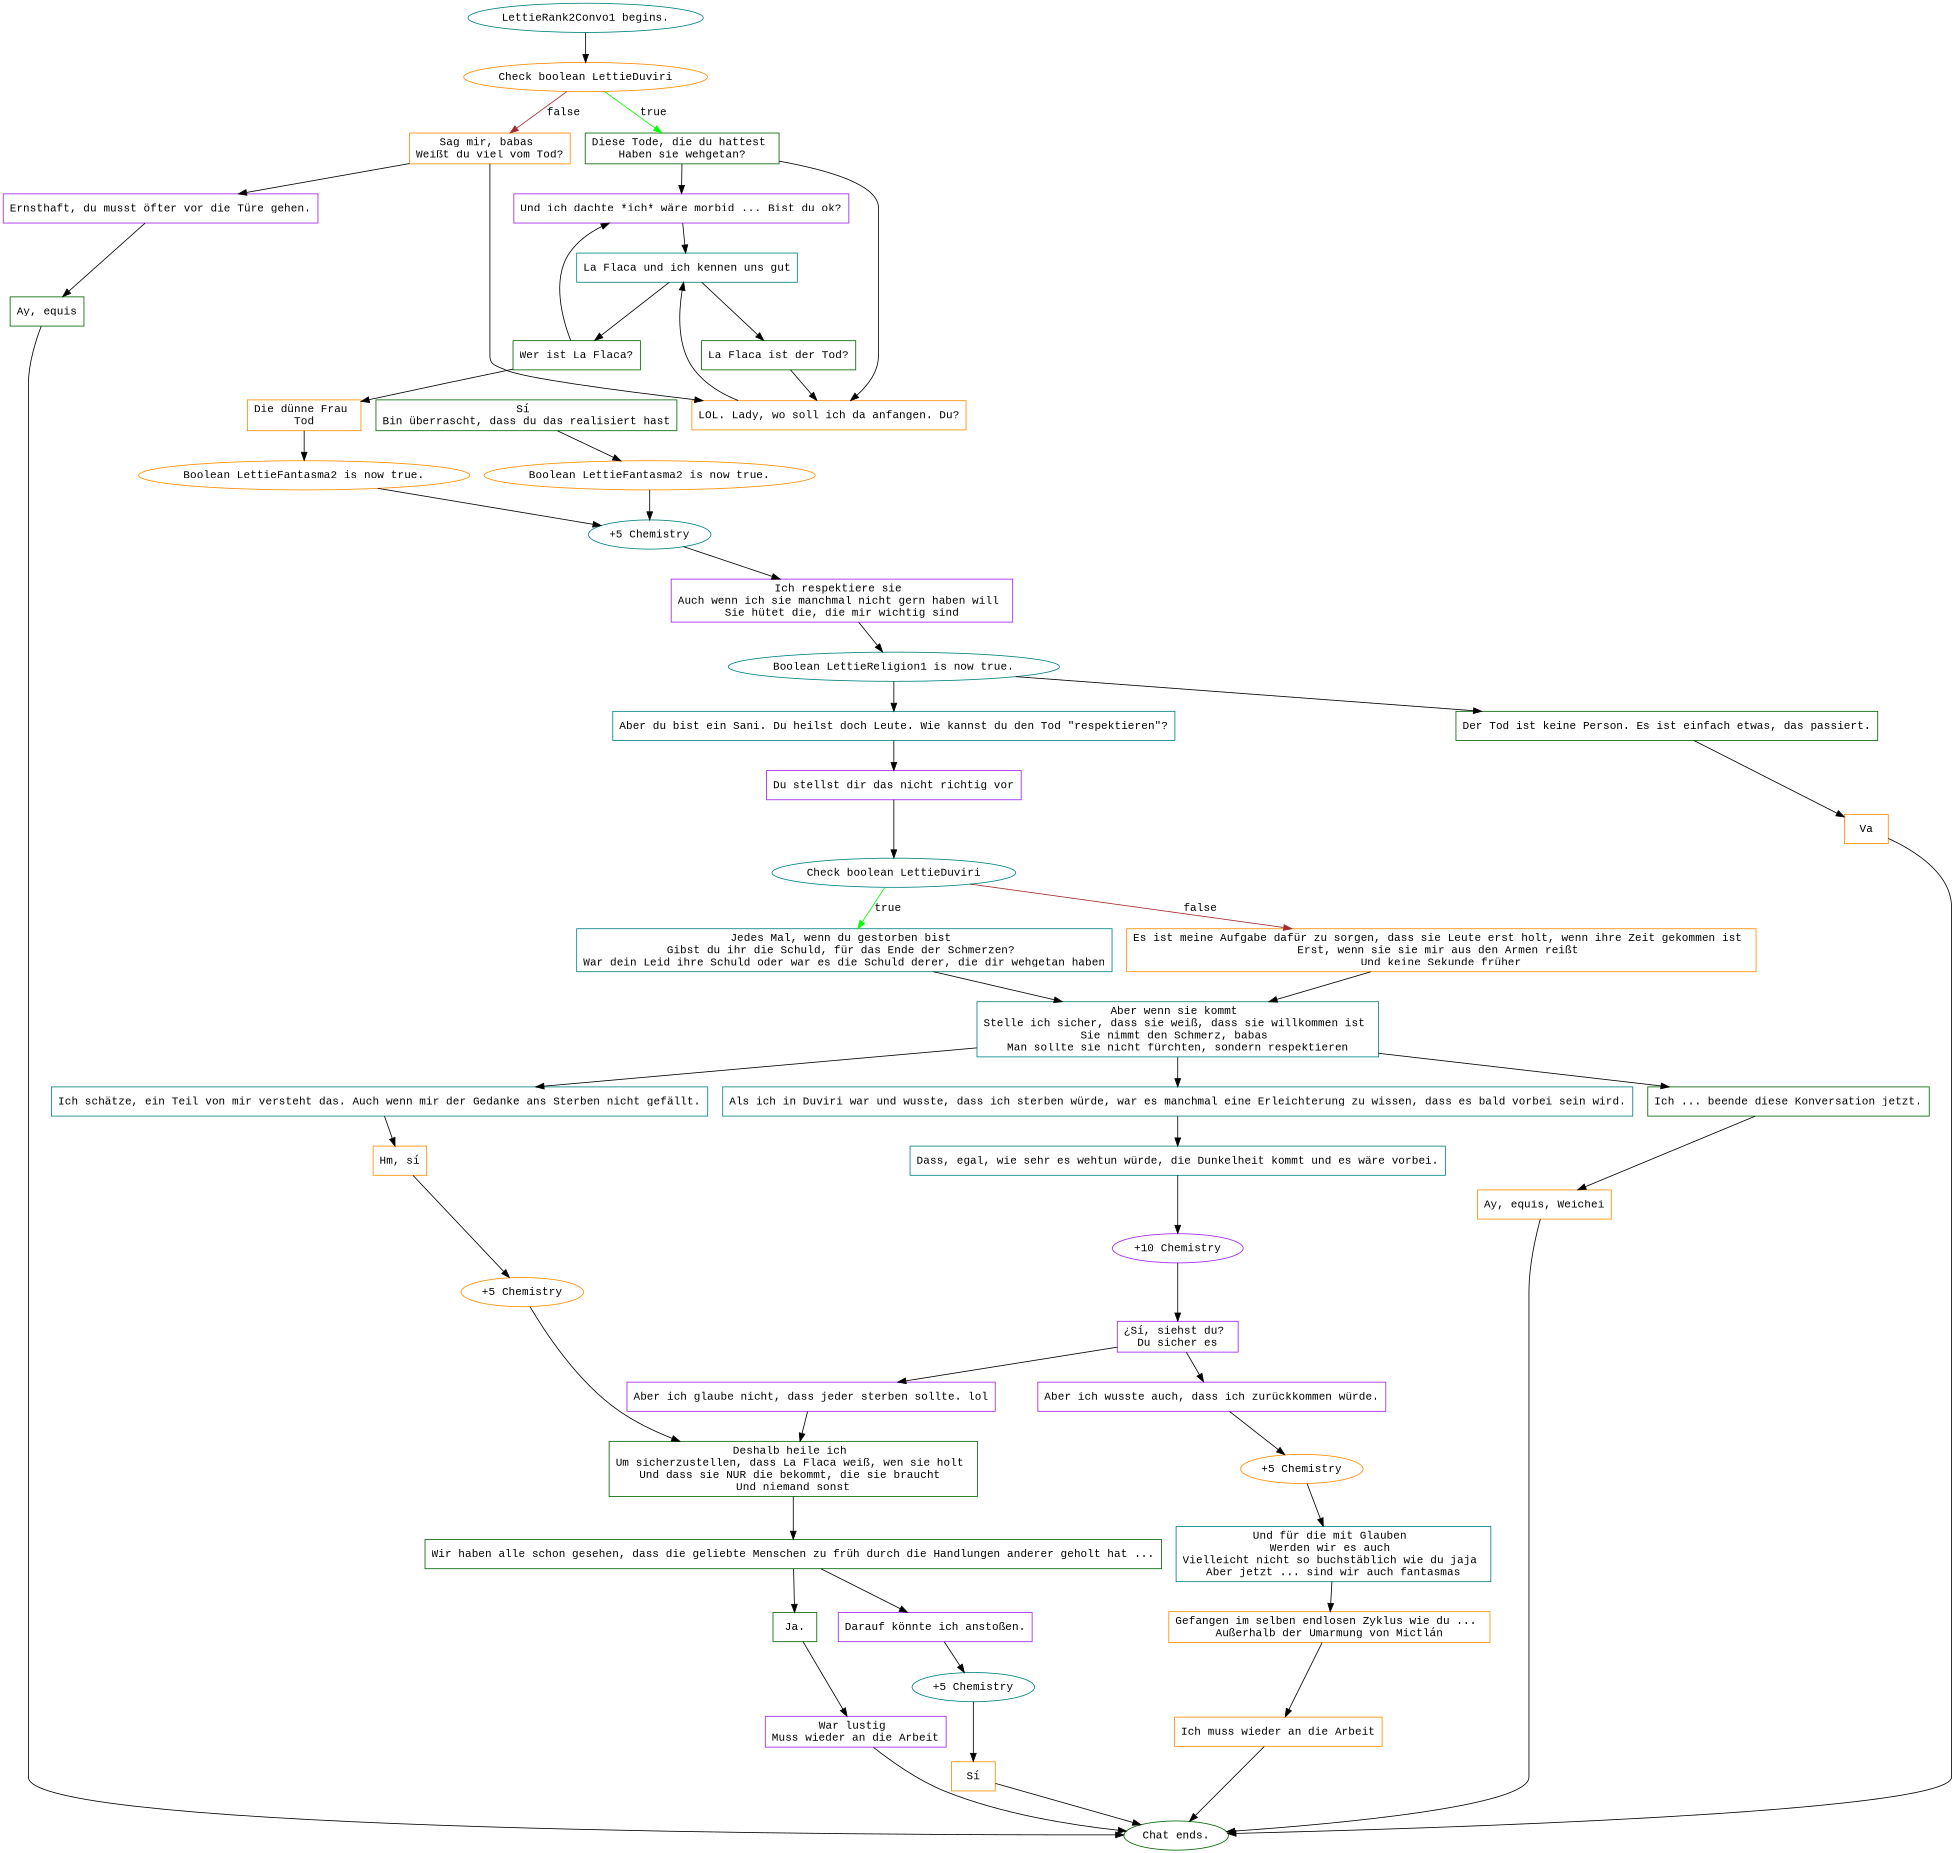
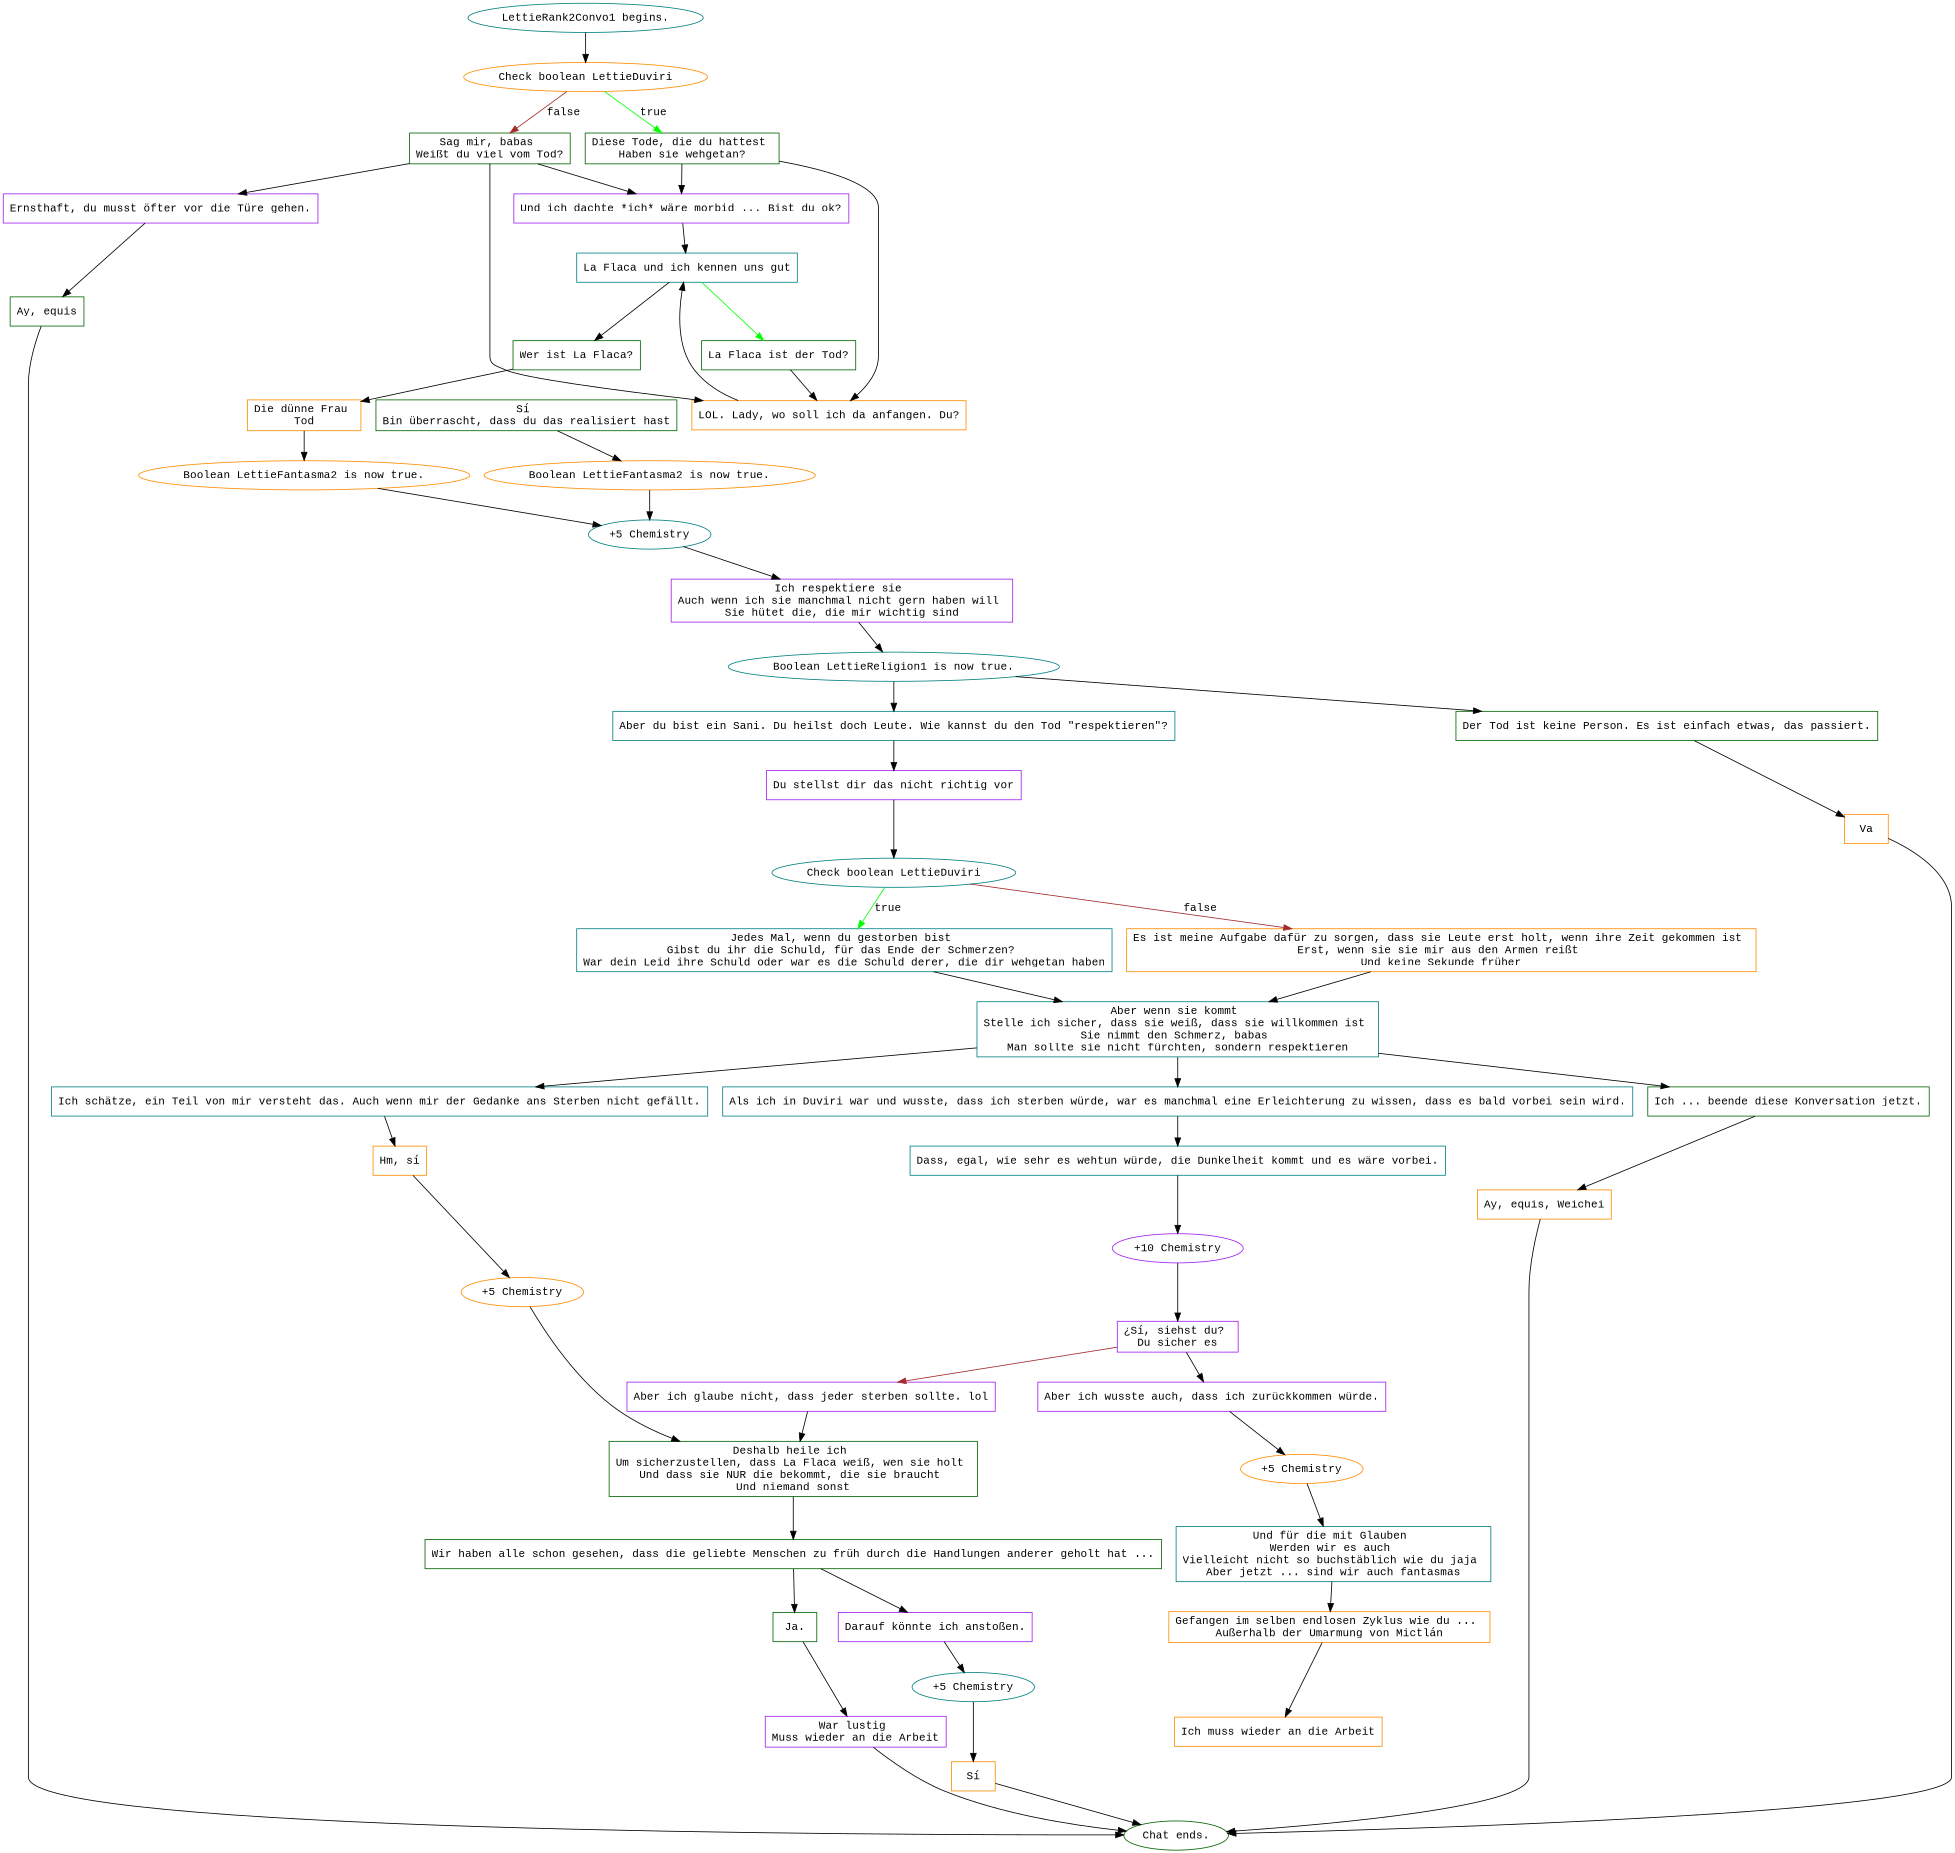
(490, 148) -> (490, 148)
(561, 276) -> (583, 178)
(730, 309) -> (730, 309)
(1012, 1364) -> (1012, 1364)
(1230, 1781) -> none
